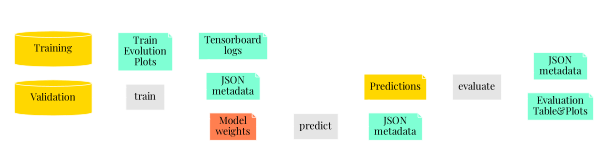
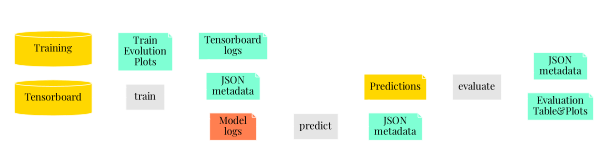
(53, 98) -> (53, 98)
(233, 127) -> (233, 127)
